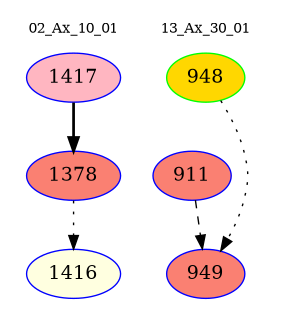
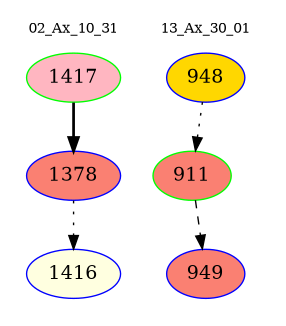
(74, 29) -> (74, 29)
(74, 78) -> (74, 78)
(206, 78) -> (206, 78)
(247, 169) -> (200, 120)
(192, 176) -> (192, 176)
